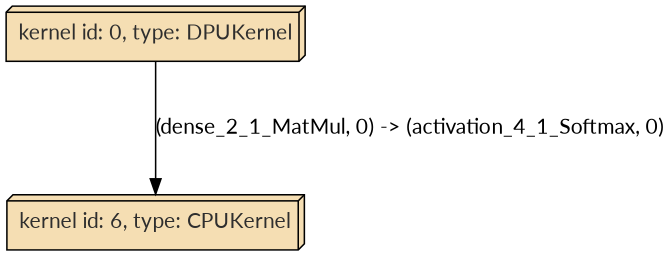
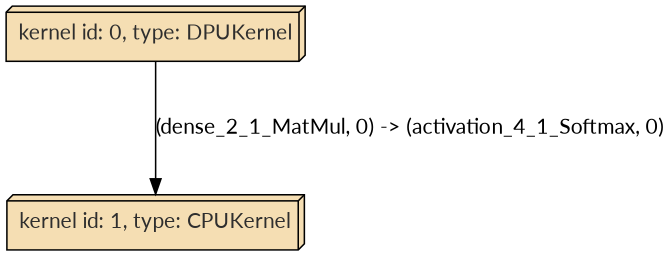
(156, 222) -> (156, 222)
